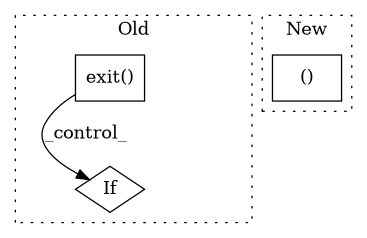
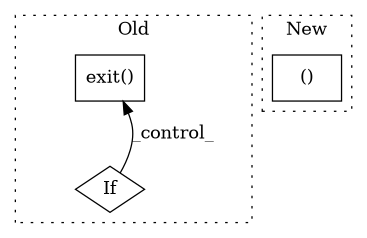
(42, 135) -> (132, 144)
